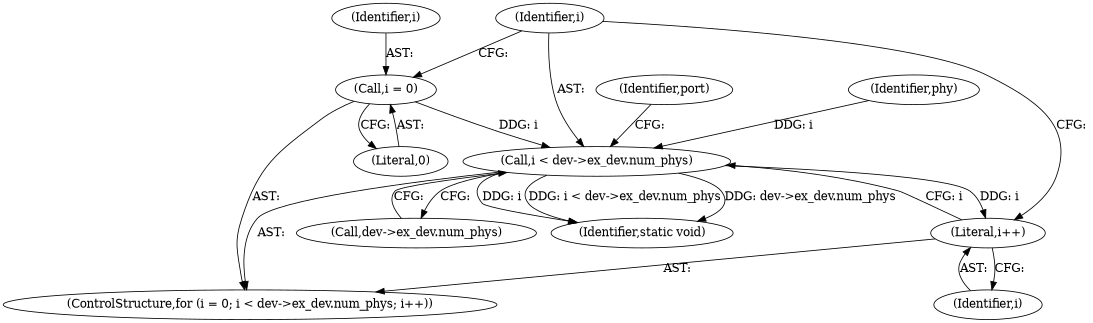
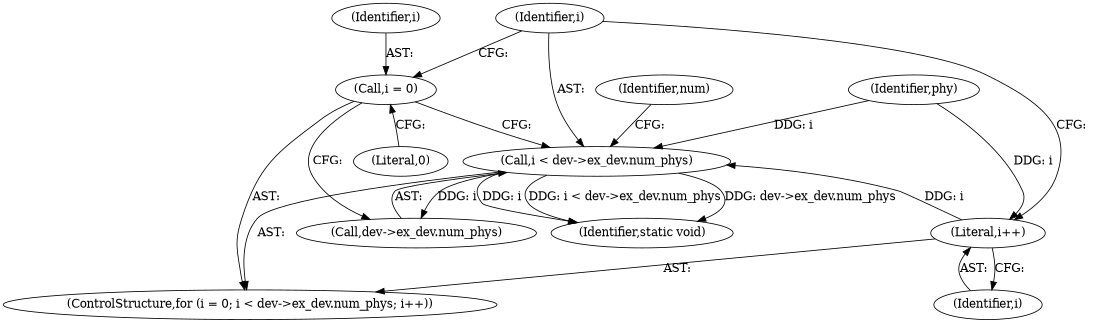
(664, 90) -> (664, 90)
(359, 124) -> (309, 160)
(412, 126) -> (412, 126)
(519, 126) -> (519, 126)
(860, 173) -> (995, 150)
(411, 197) -> (411, 197)
(457, 197) -> (457, 197)
(944, 197) -> (944, 197)
